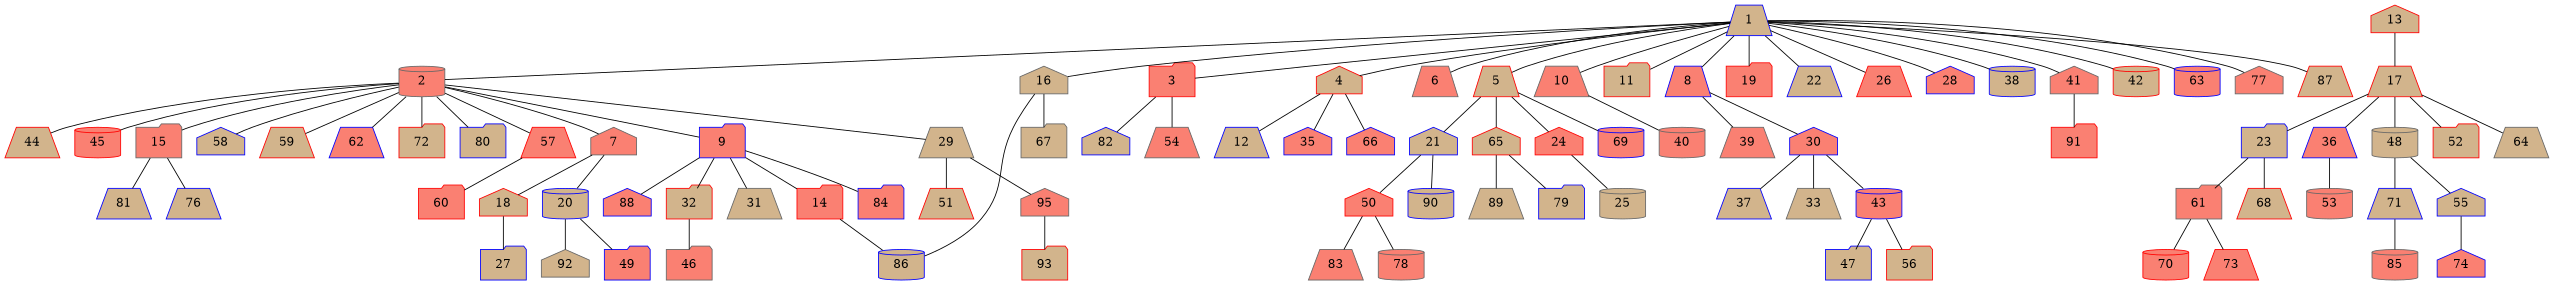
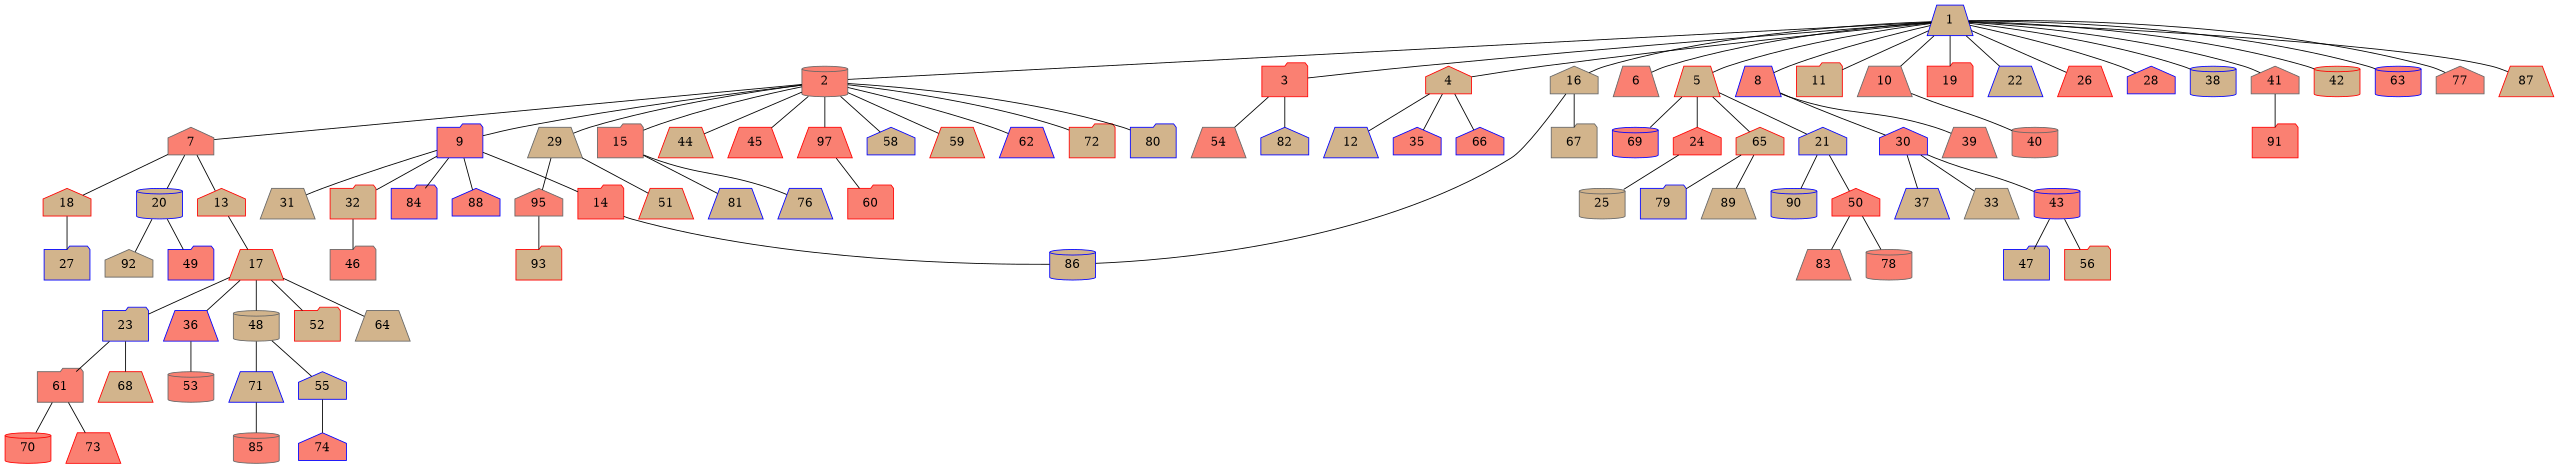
(98, 143) -> (755, 143)
(548, 143) -> (825, 143)
none -> (206, 173)
